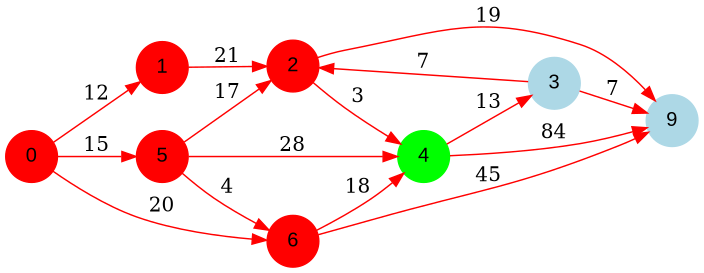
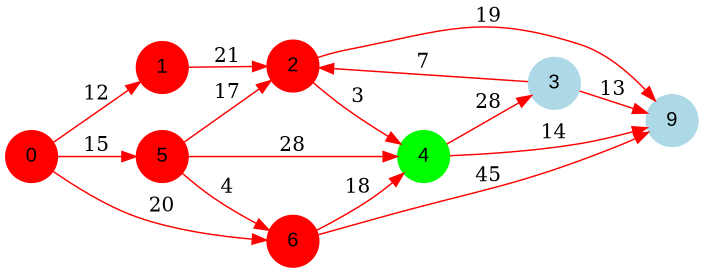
(613, 90) -> (613, 90)
(489, 103) -> (489, 103)
(554, 133) -> (554, 133)
